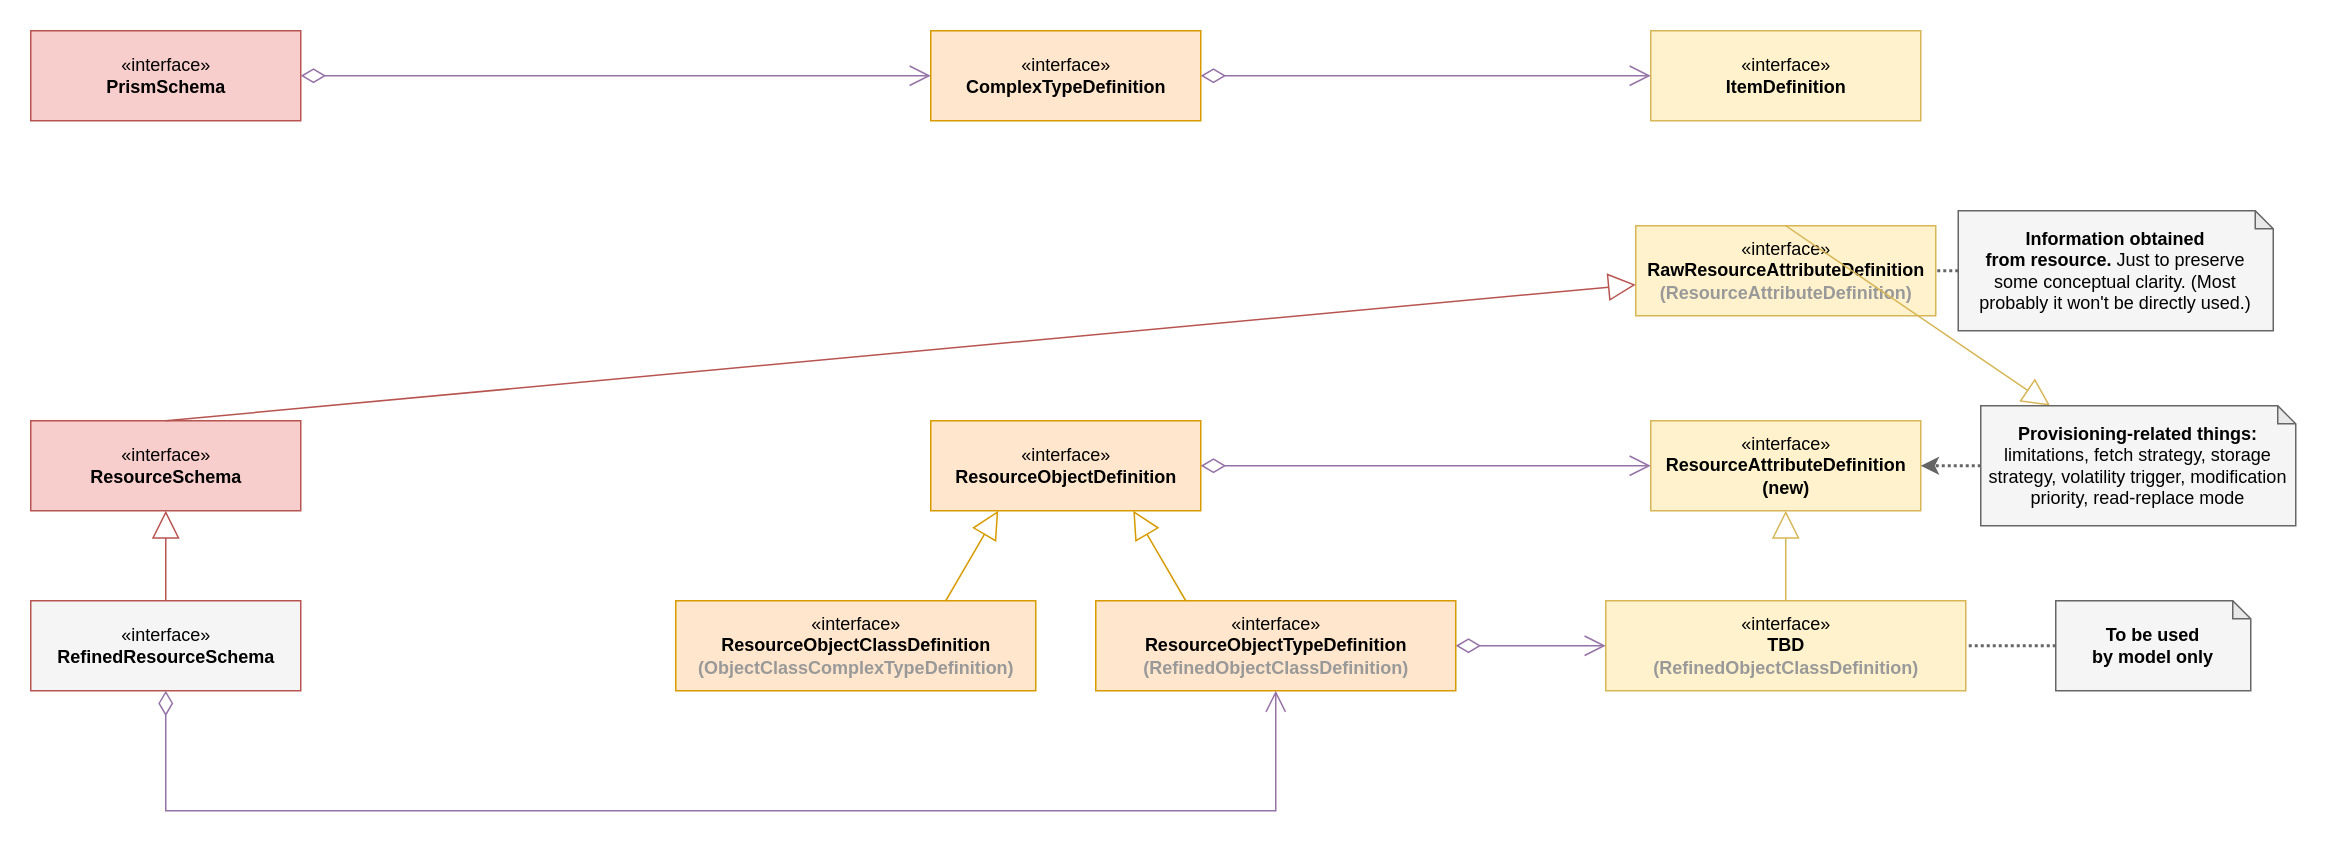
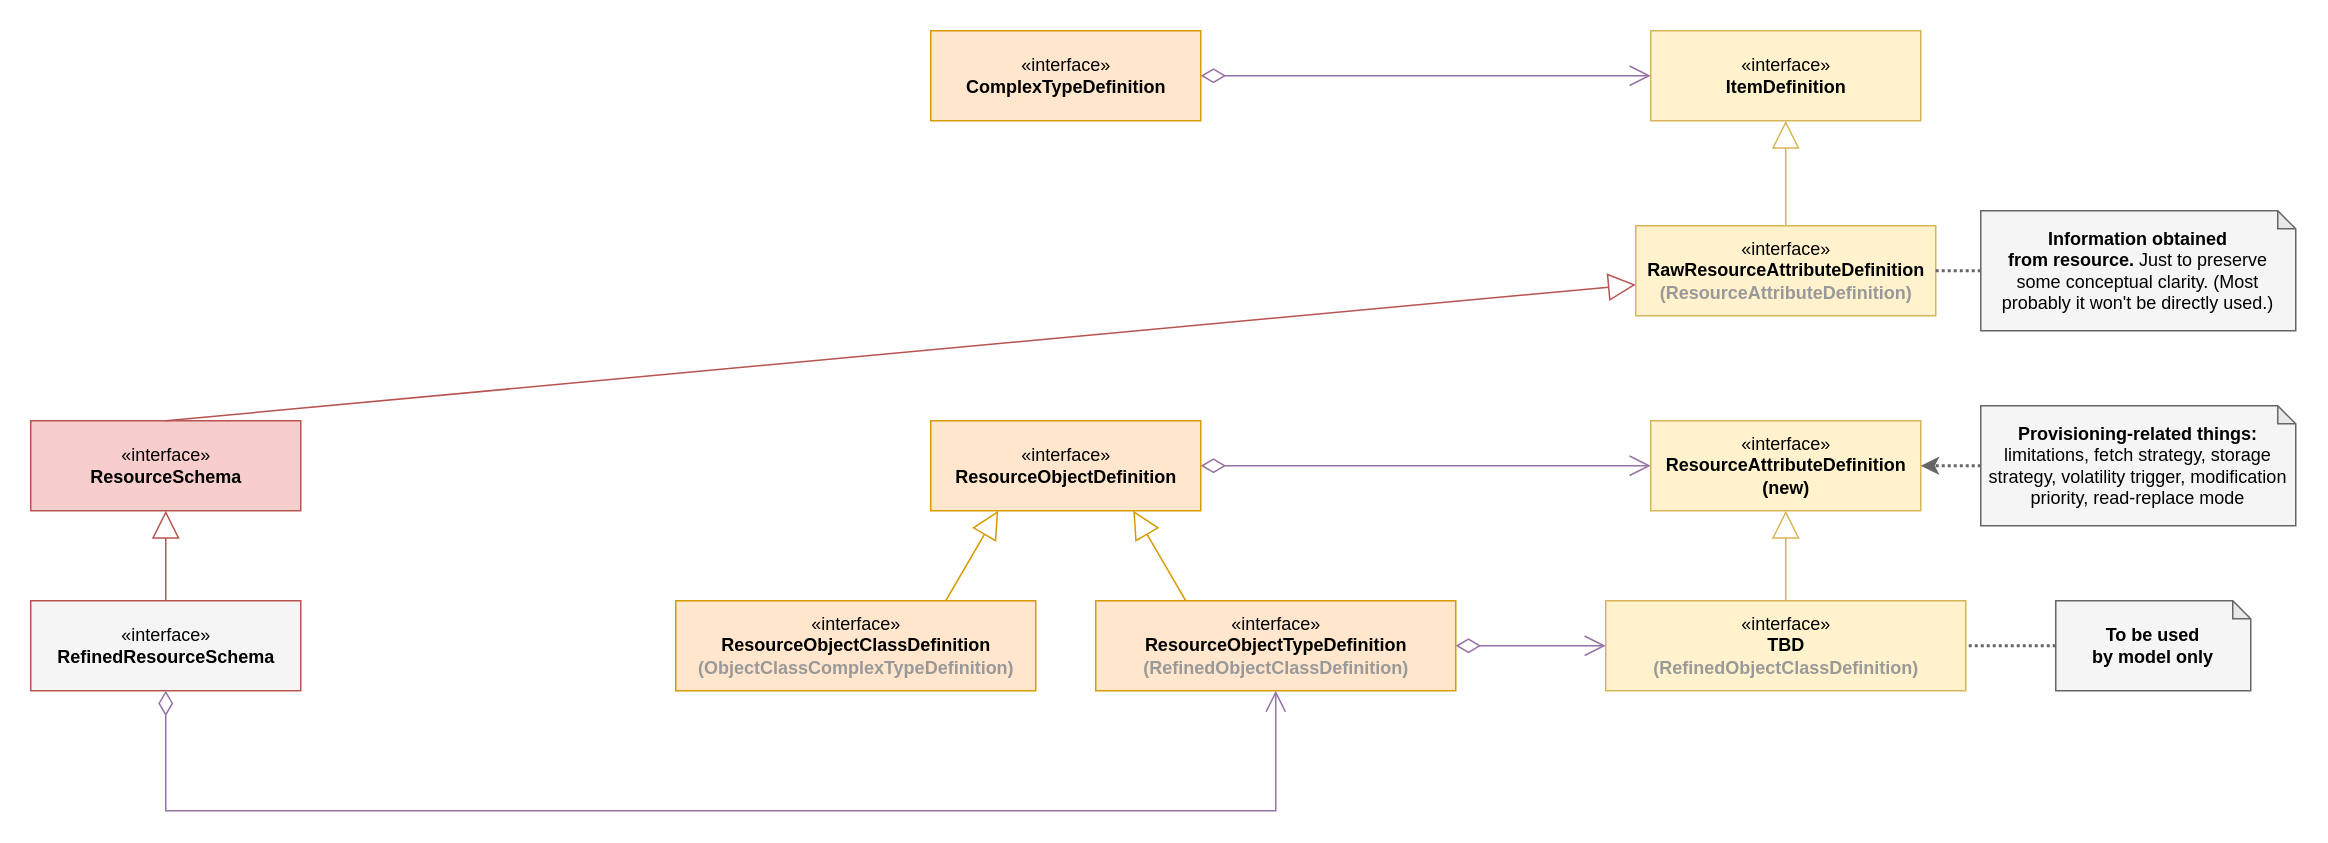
(166, 76) -> none
(626, 76) -> none
(2116, 271) -> (2138, 271)
(1907, 308) -> (1786, 187)
